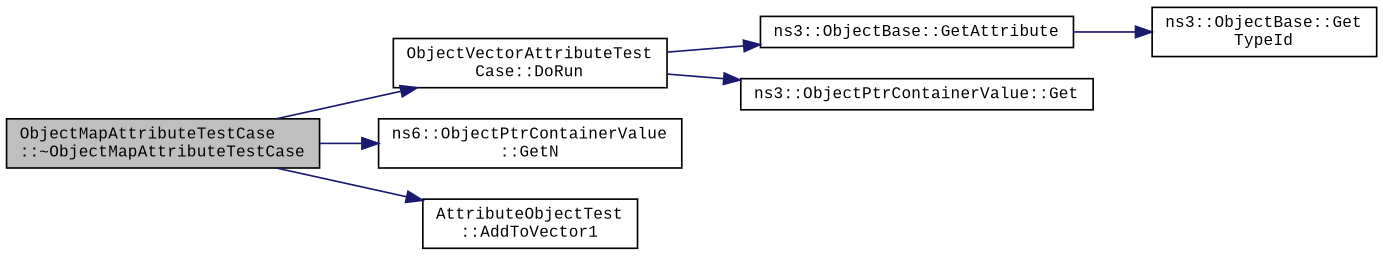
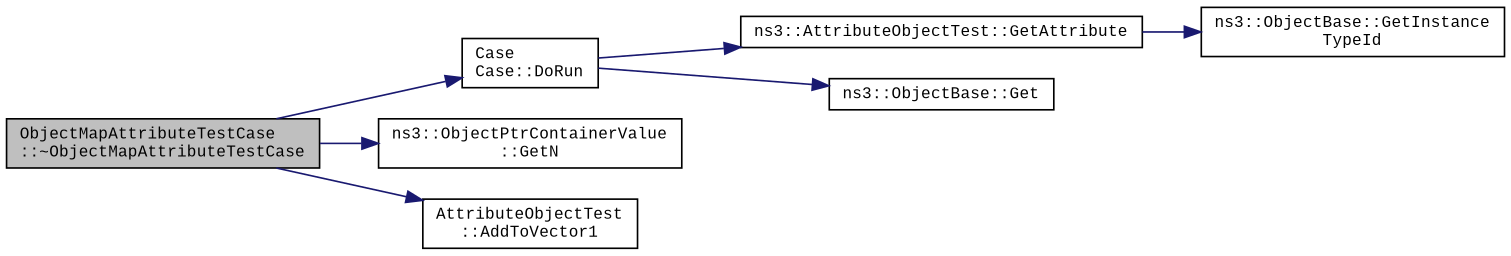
(917, 32) -> (942, 32)
(1264, 32) -> (1353, 32)
(530, 63) -> (530, 63)
(917, 94) -> (942, 94)
(530, 143) -> (530, 143)
